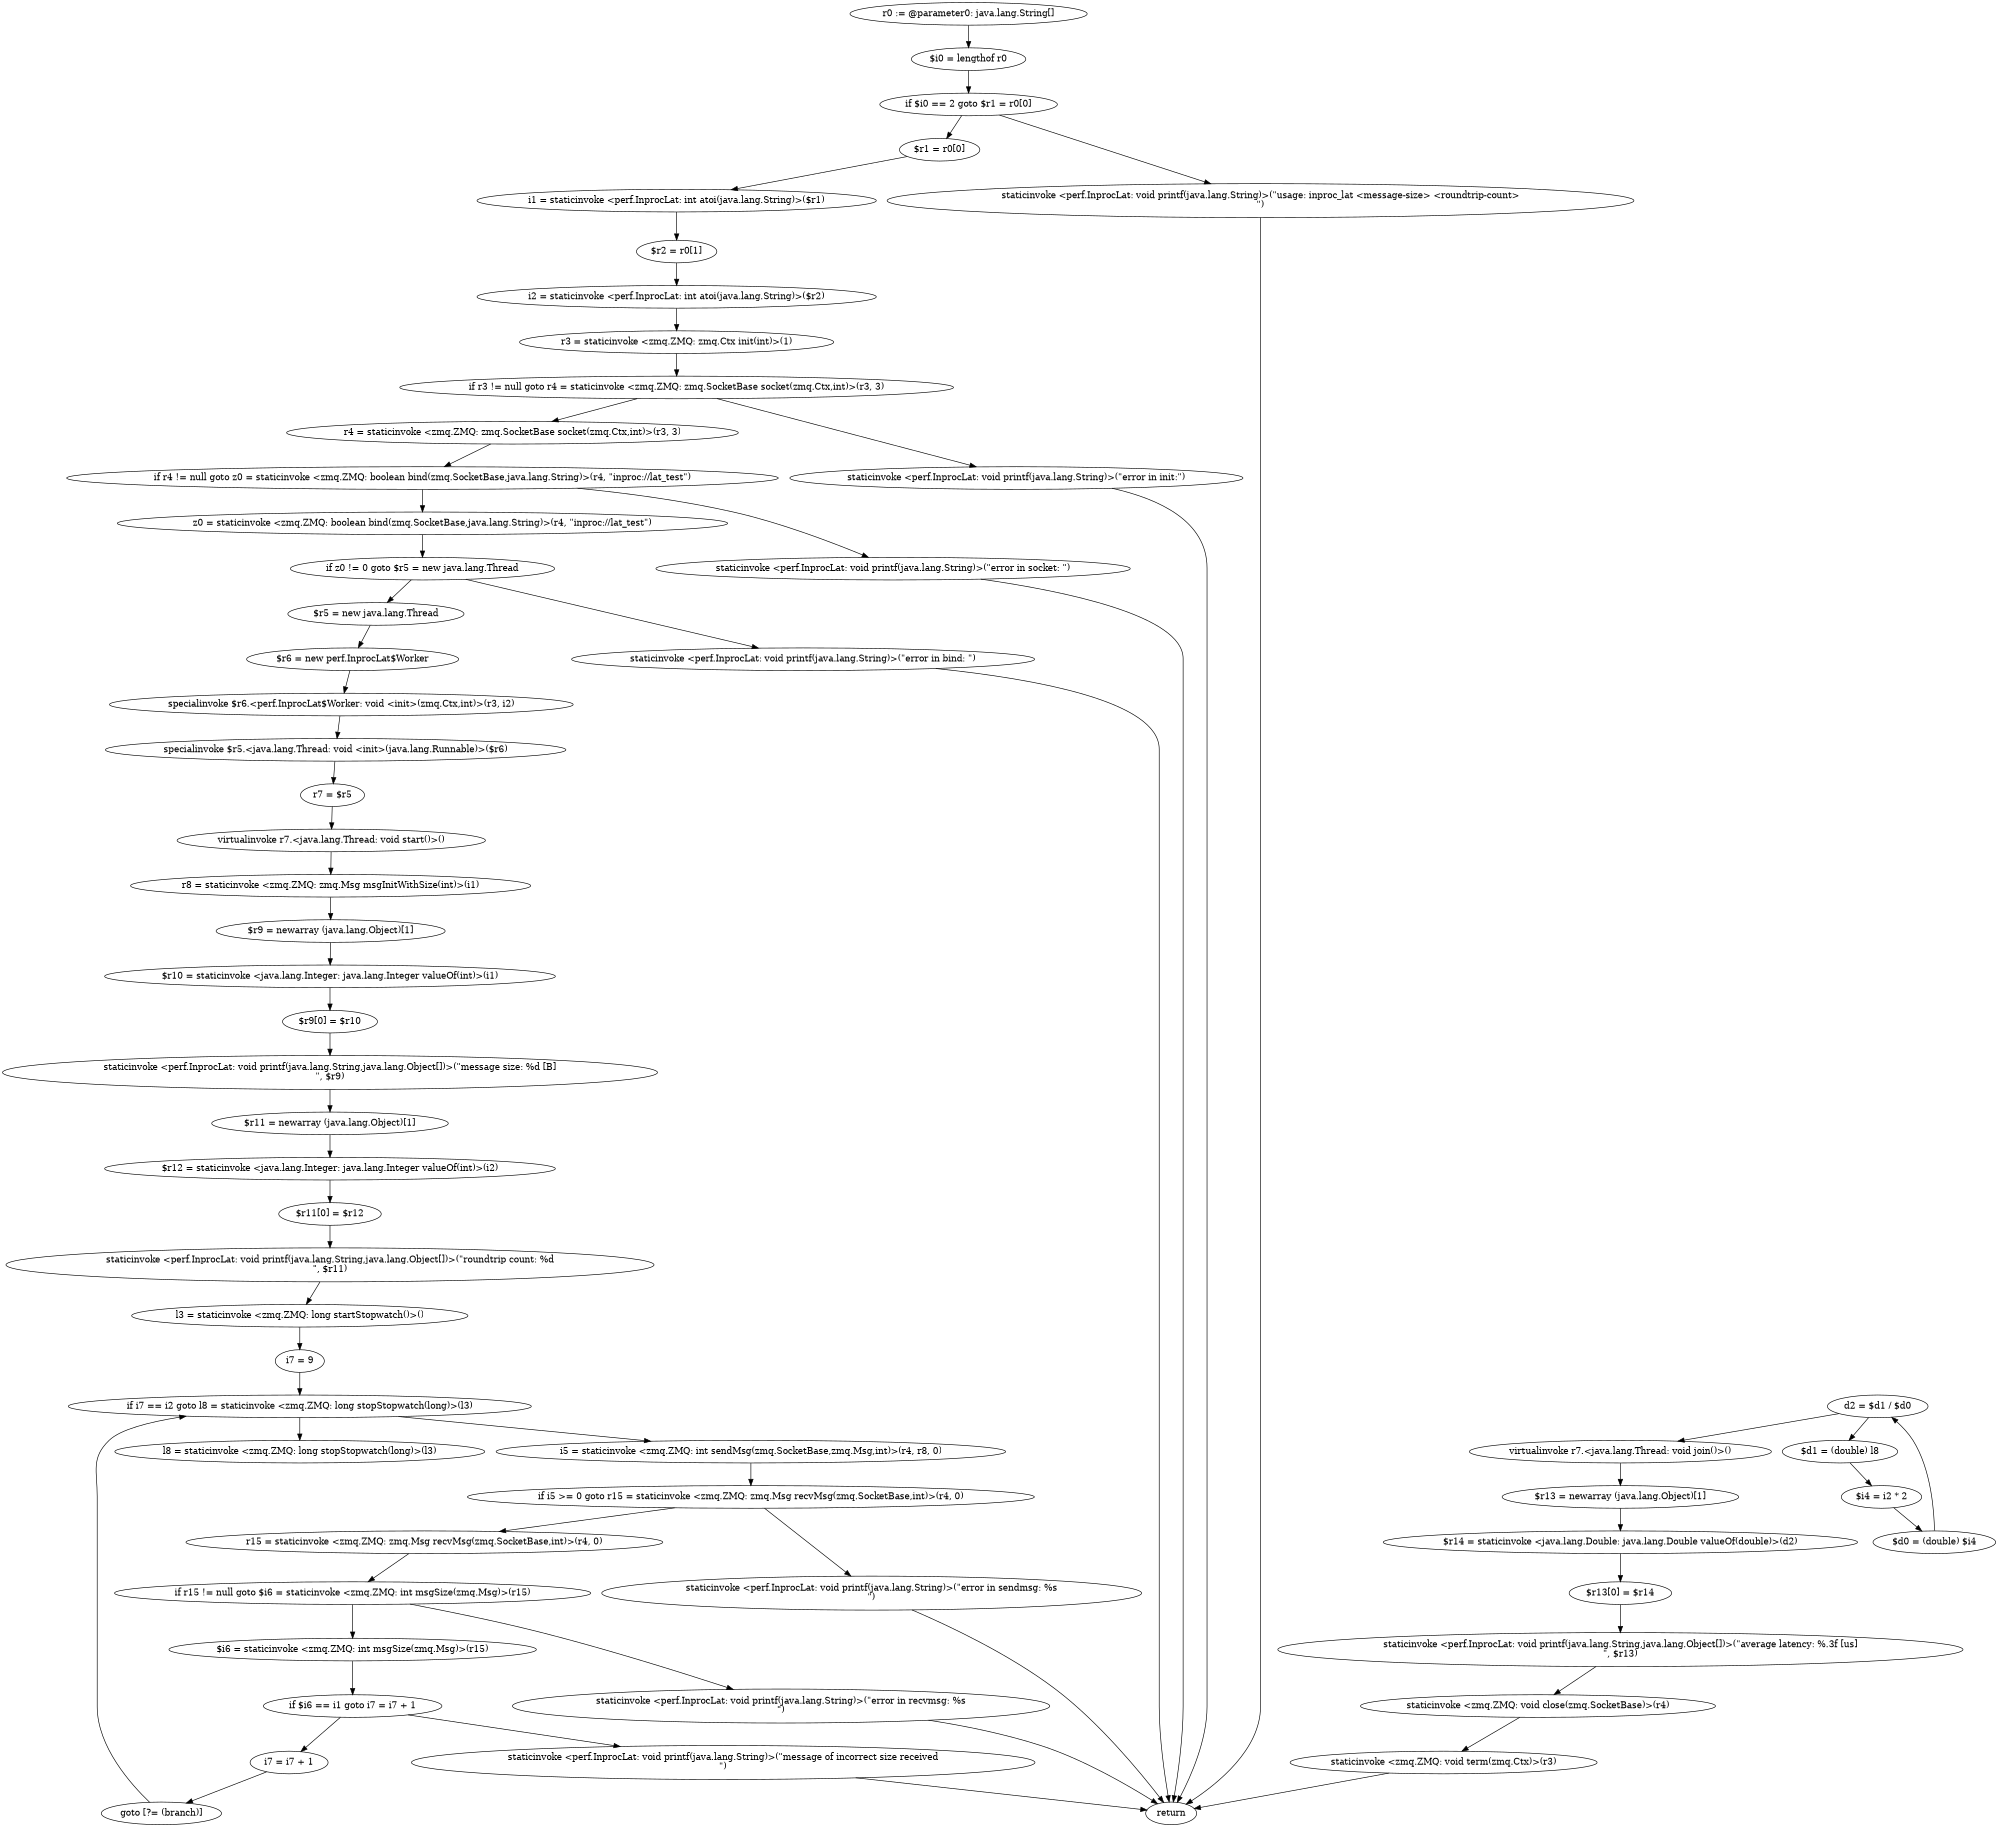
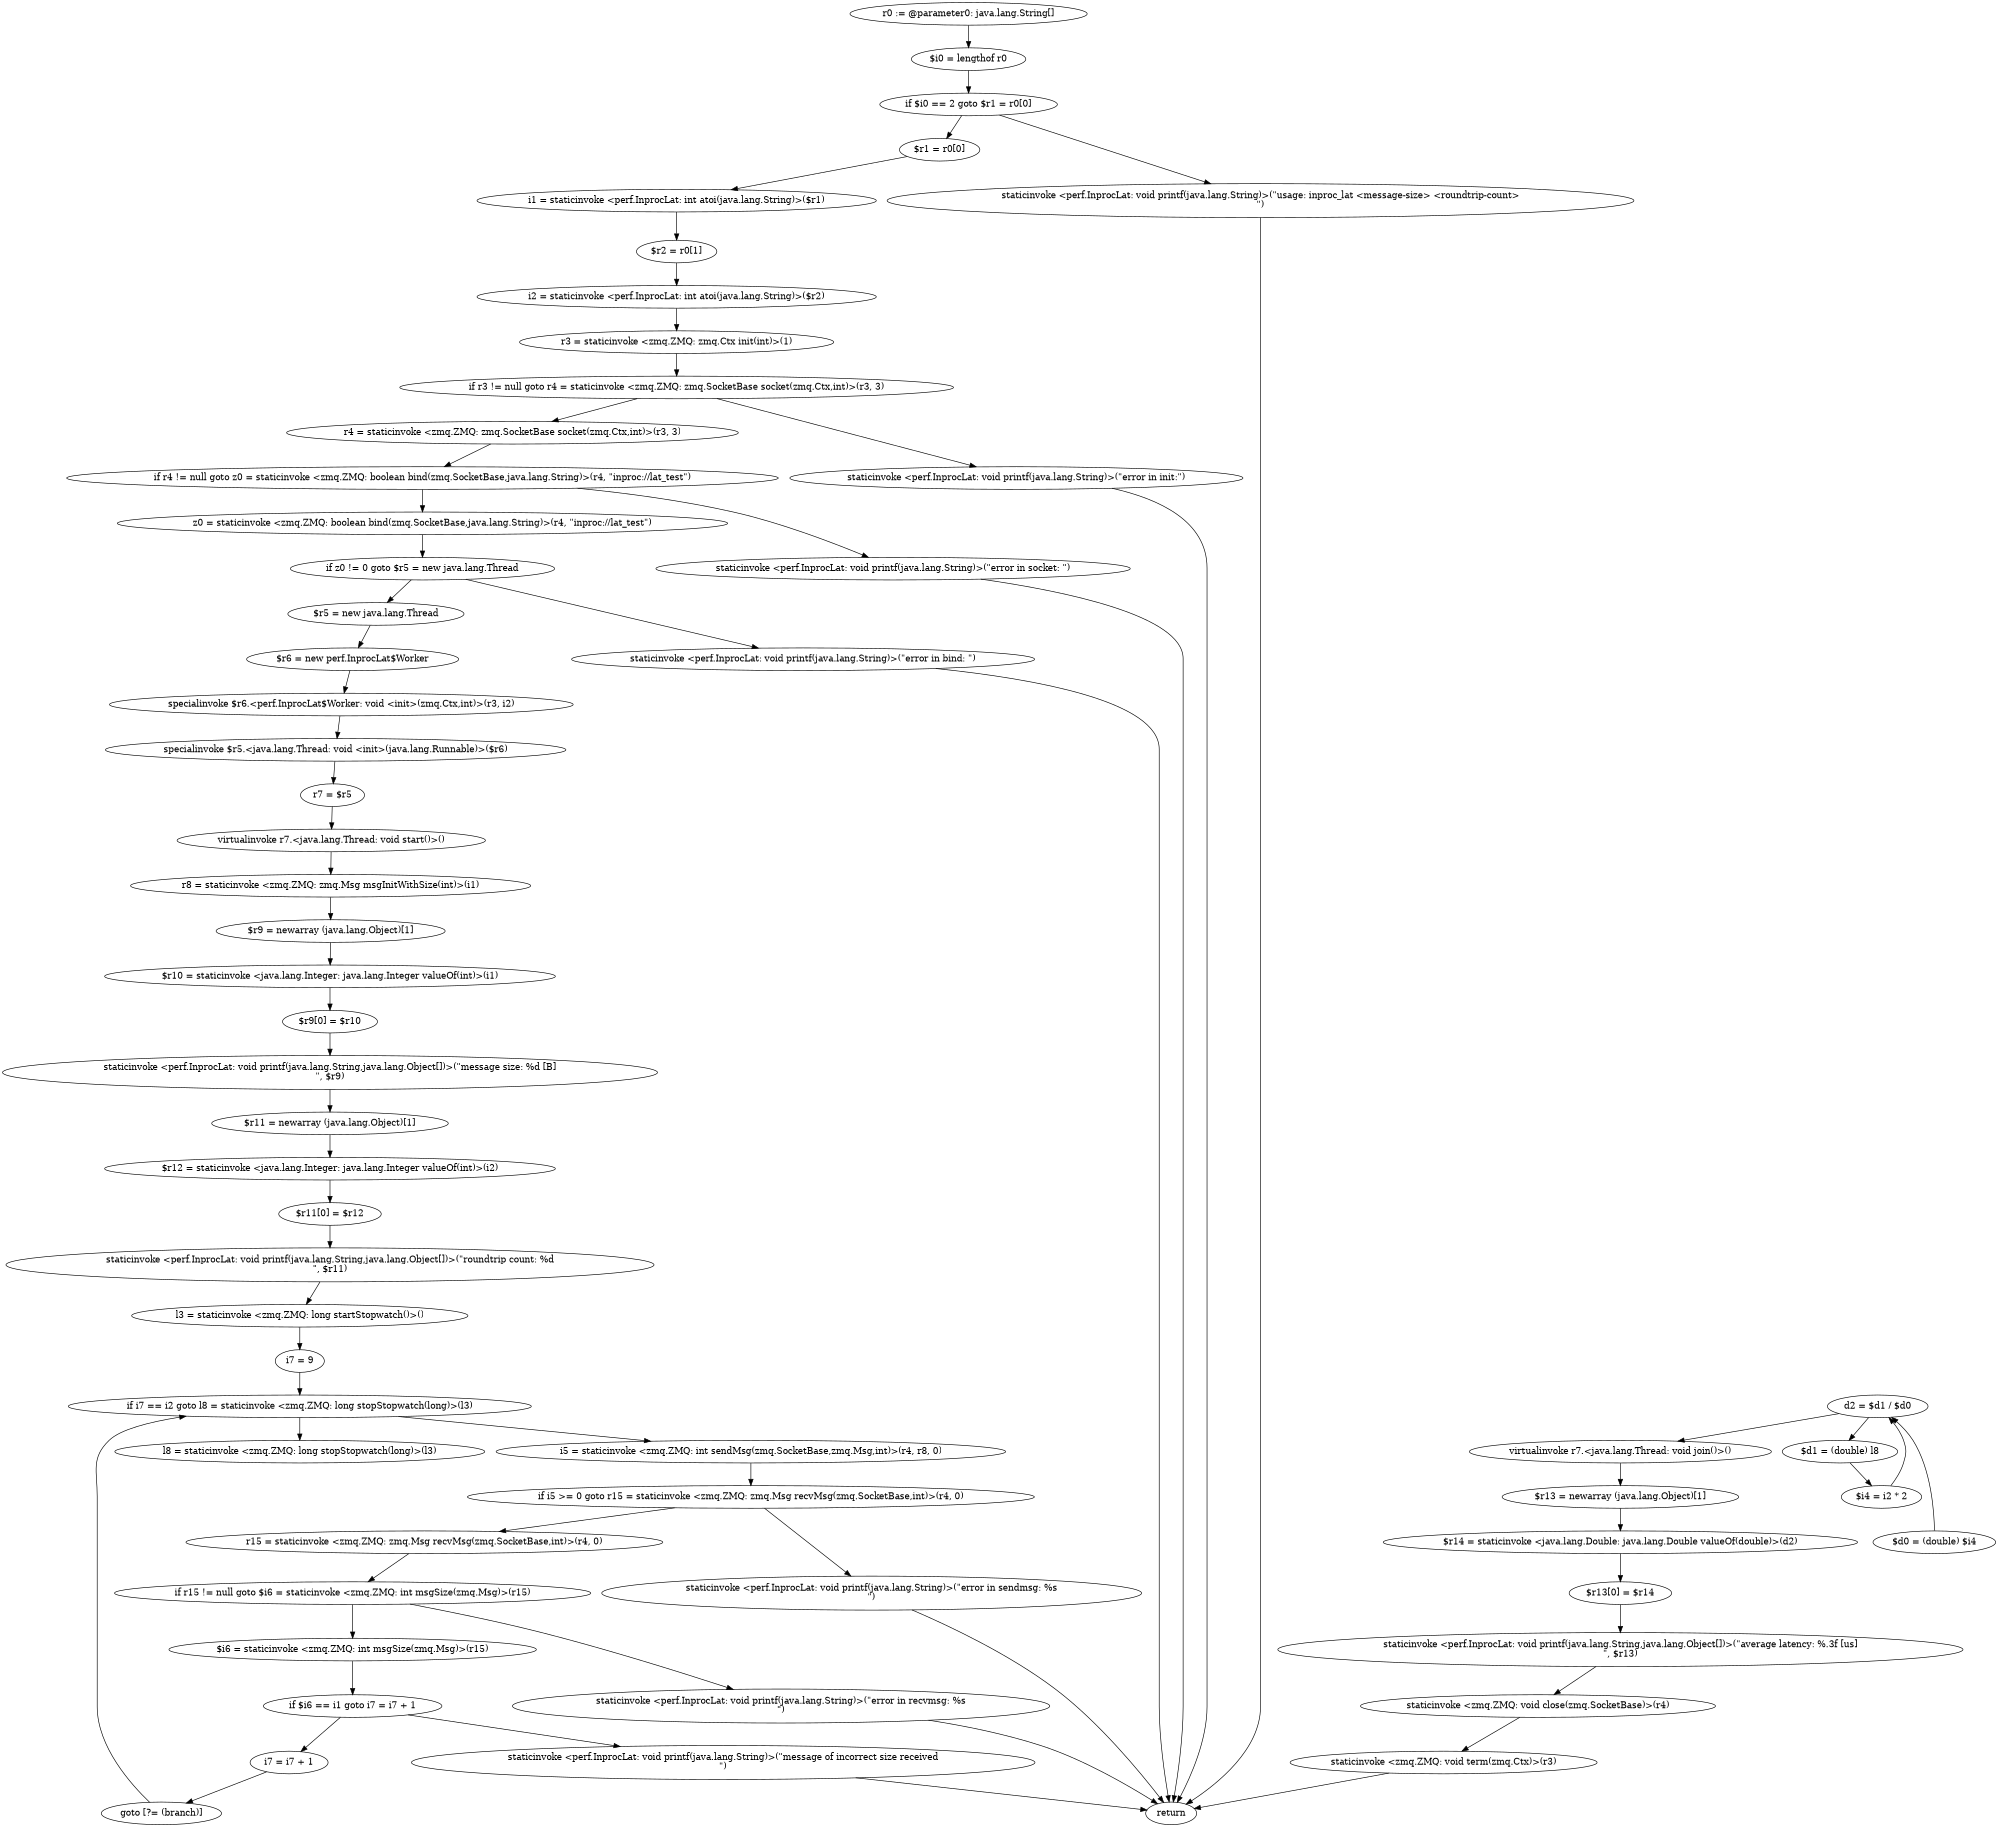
(1905, 1517) -> (1906, 1454)
